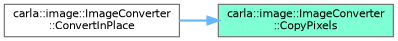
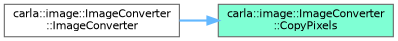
(92, 21) -> (92, 21)
